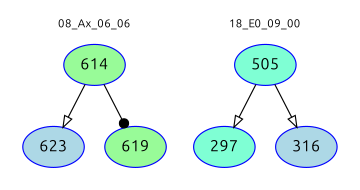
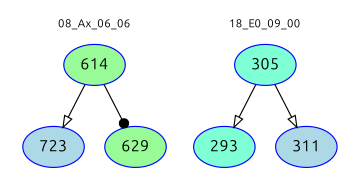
(265, 65) -> (265, 65)
(54, 147) -> (54, 147)
(136, 147) -> (136, 147)
(224, 147) -> (224, 147)
(306, 147) -> (306, 147)
